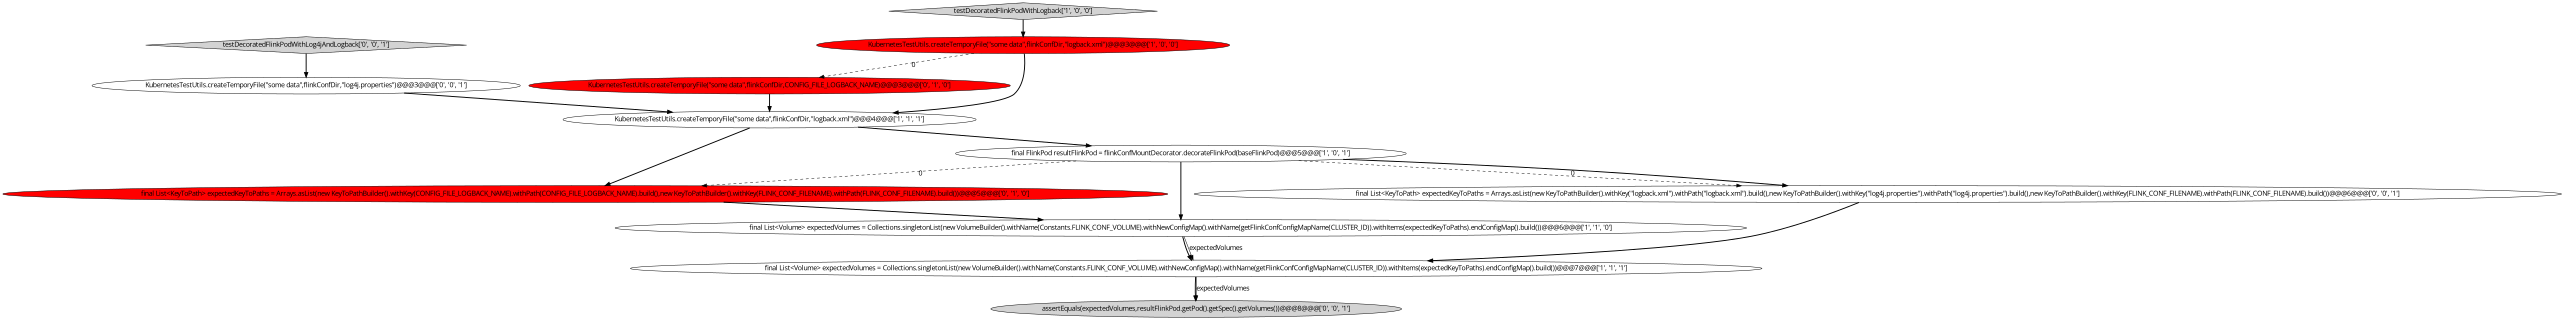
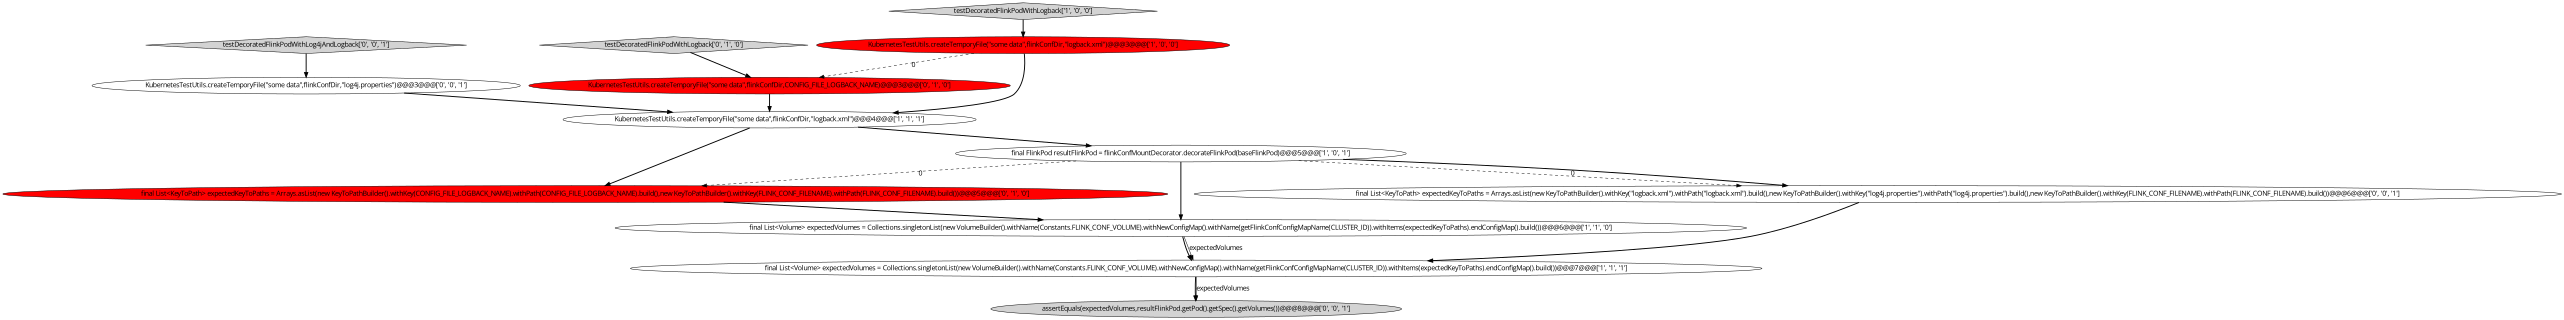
none -> (674, 45)
